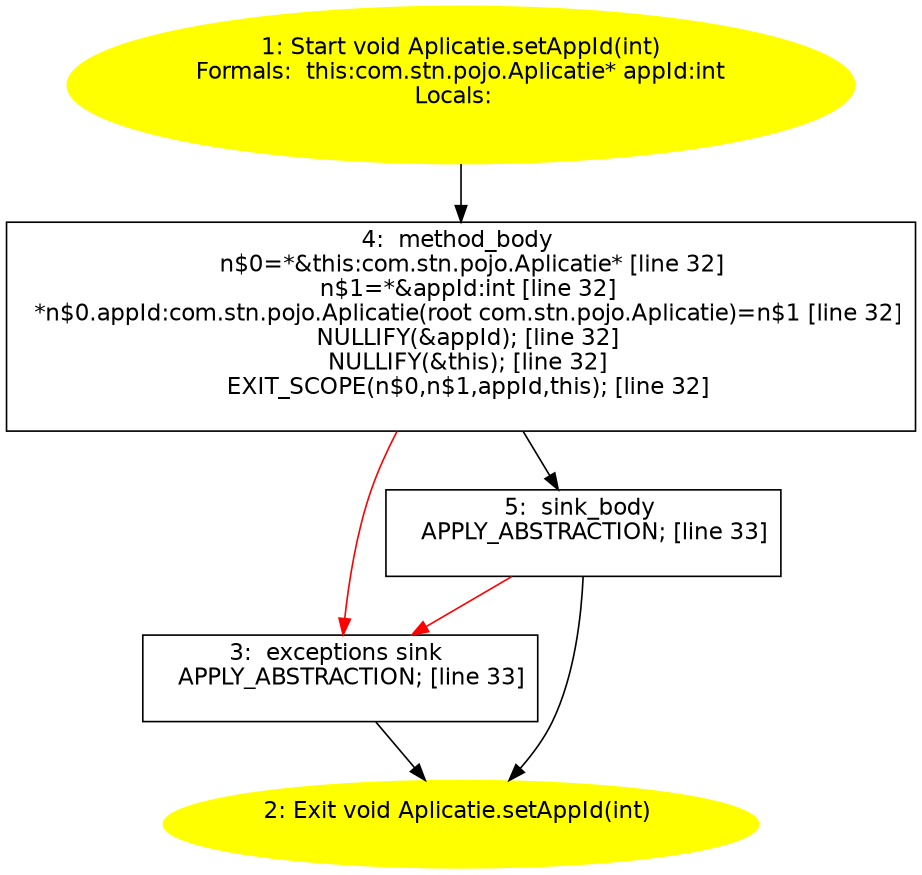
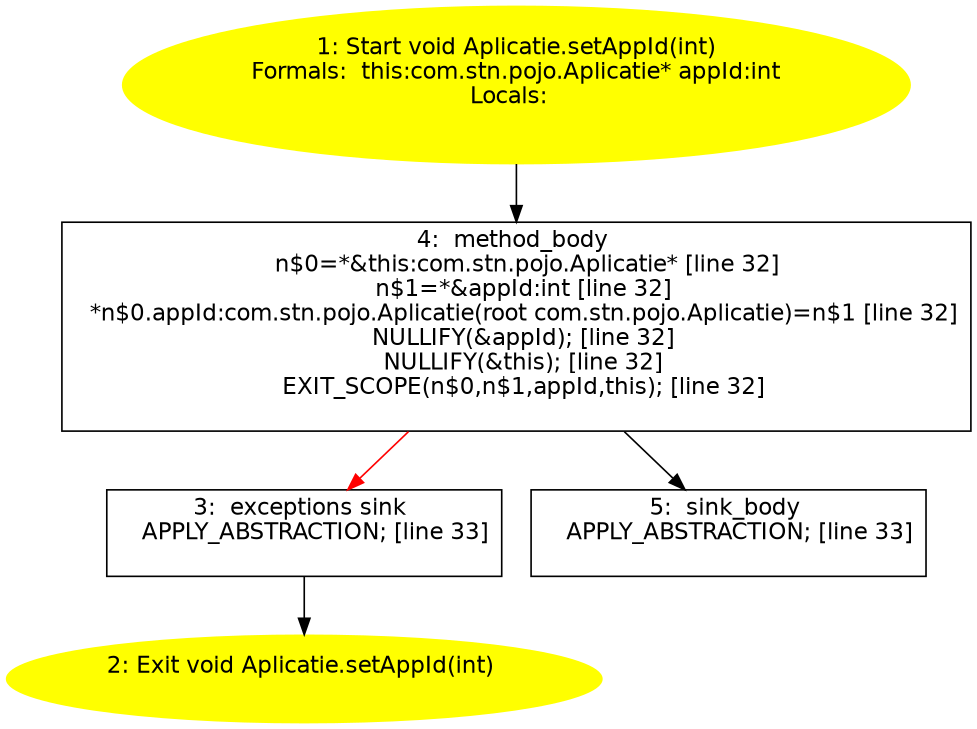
(469, 602) -> none
(568, 678) -> none
